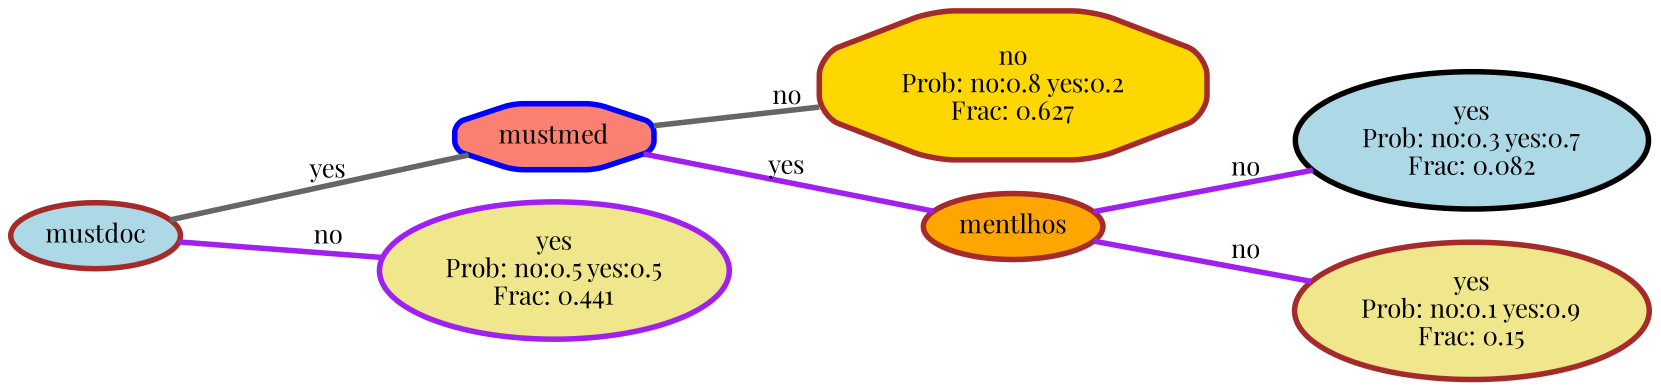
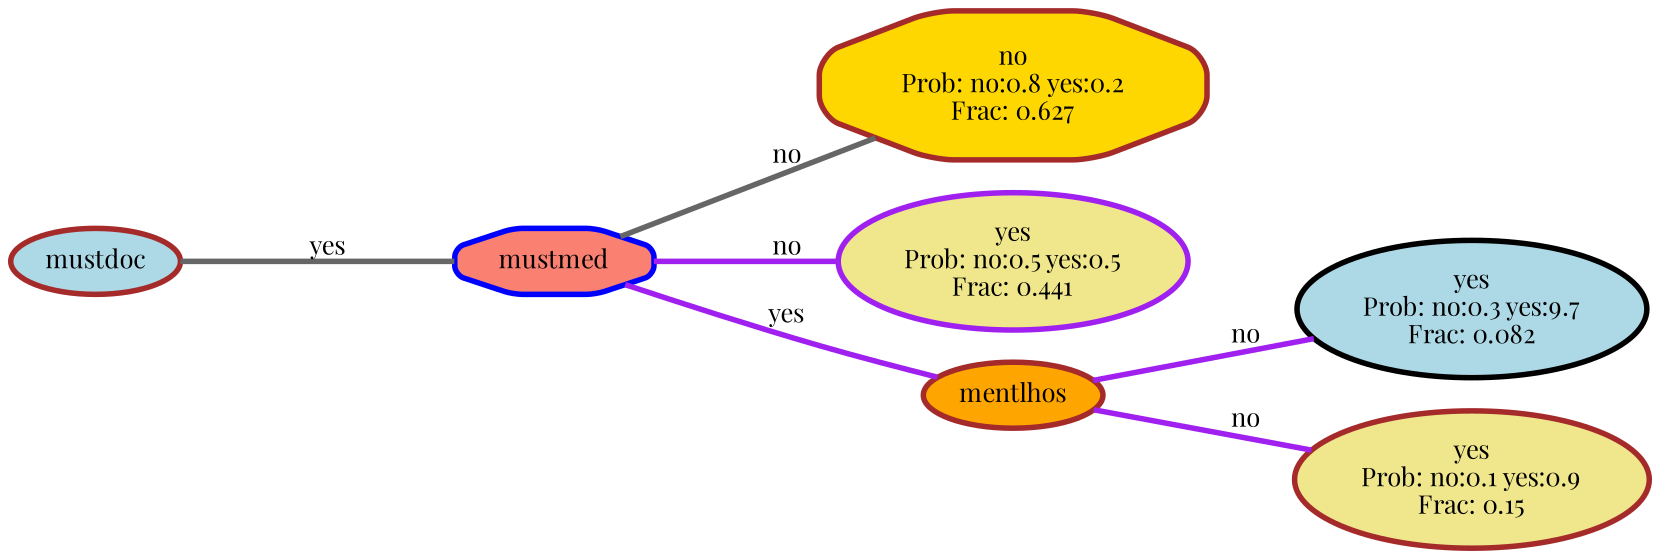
(1472, 140) -> (1472, 309)
(281, 250) -> (746, 261)
